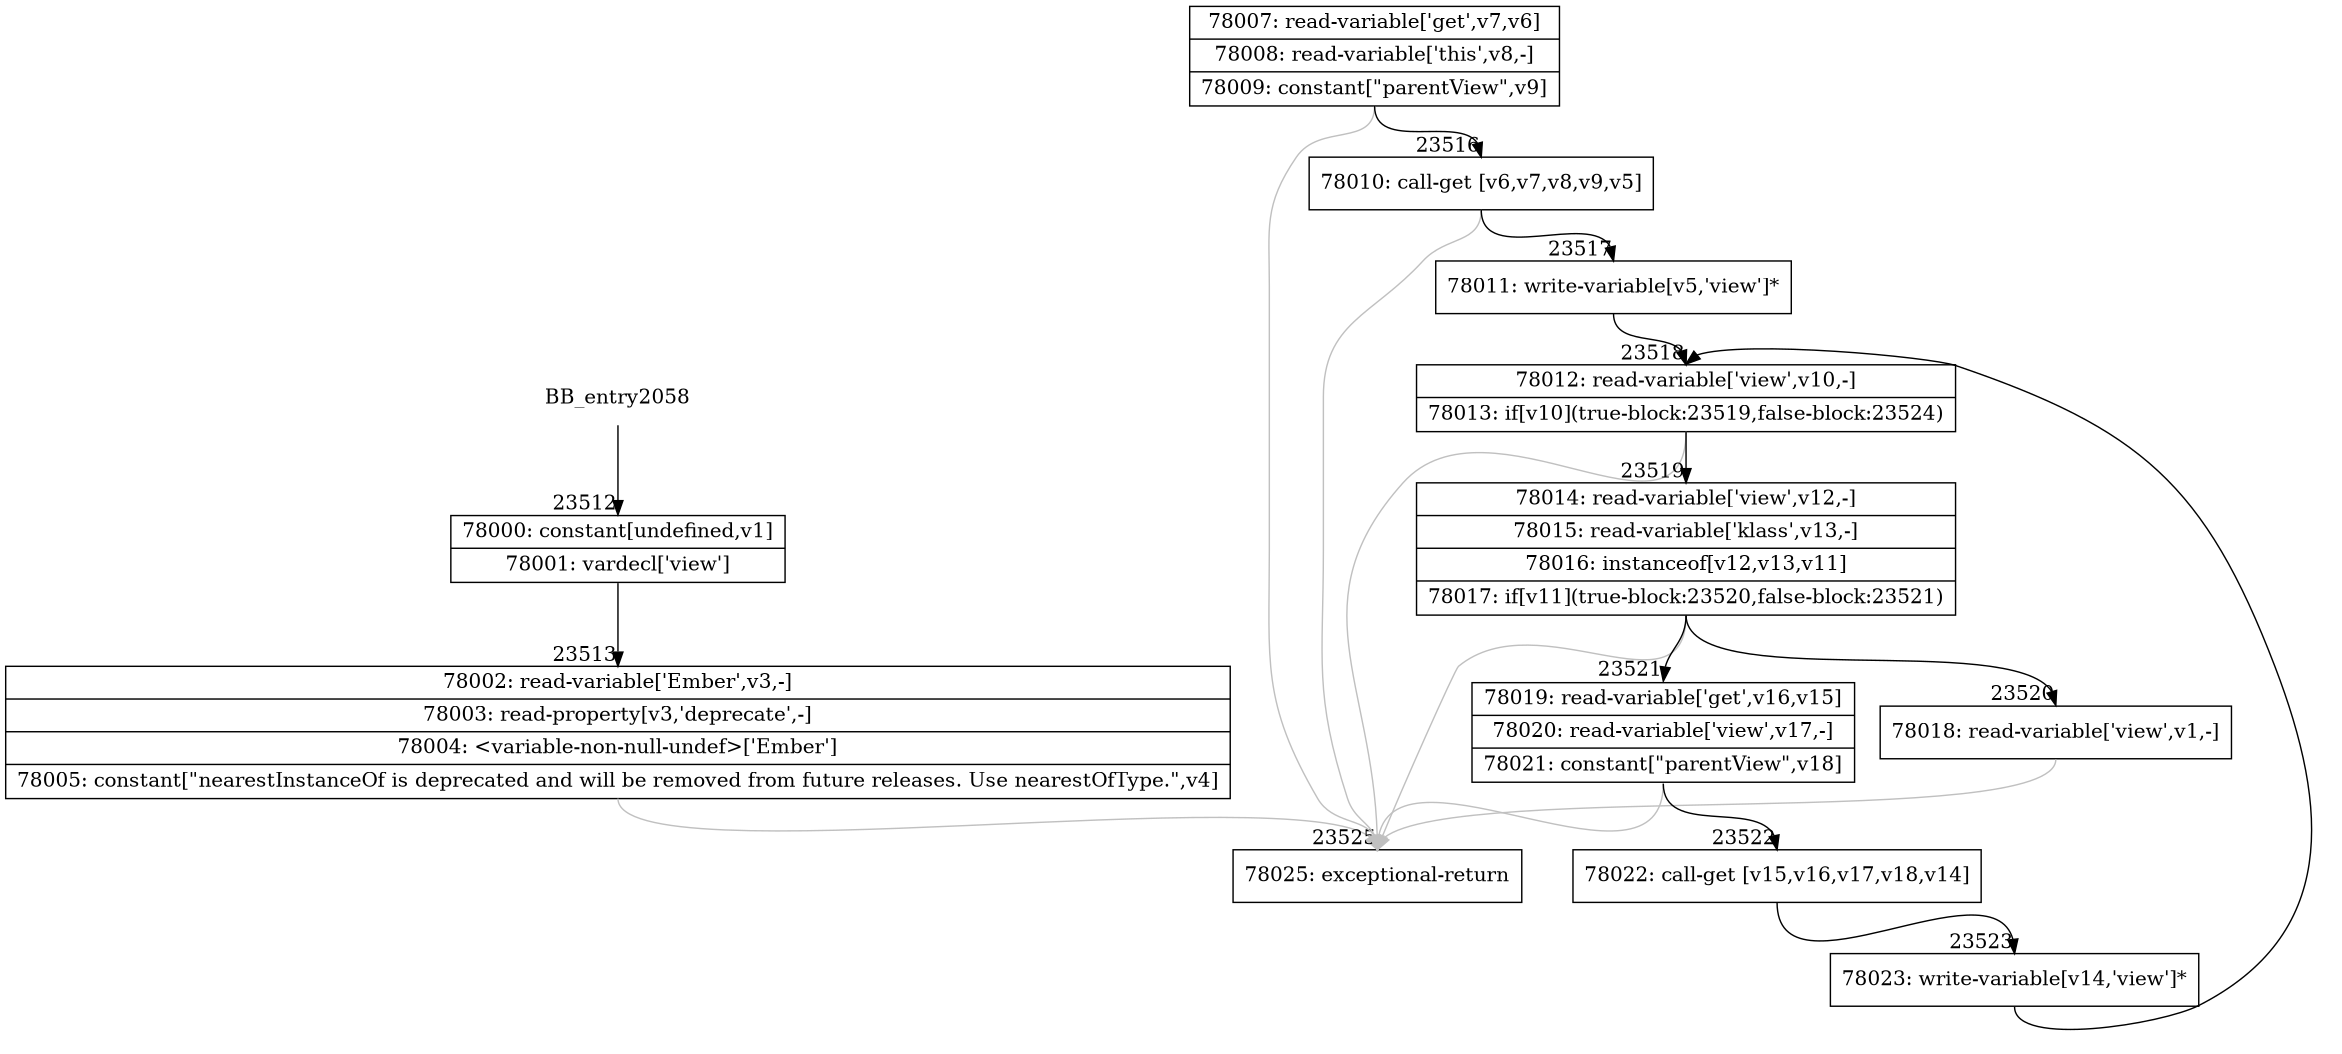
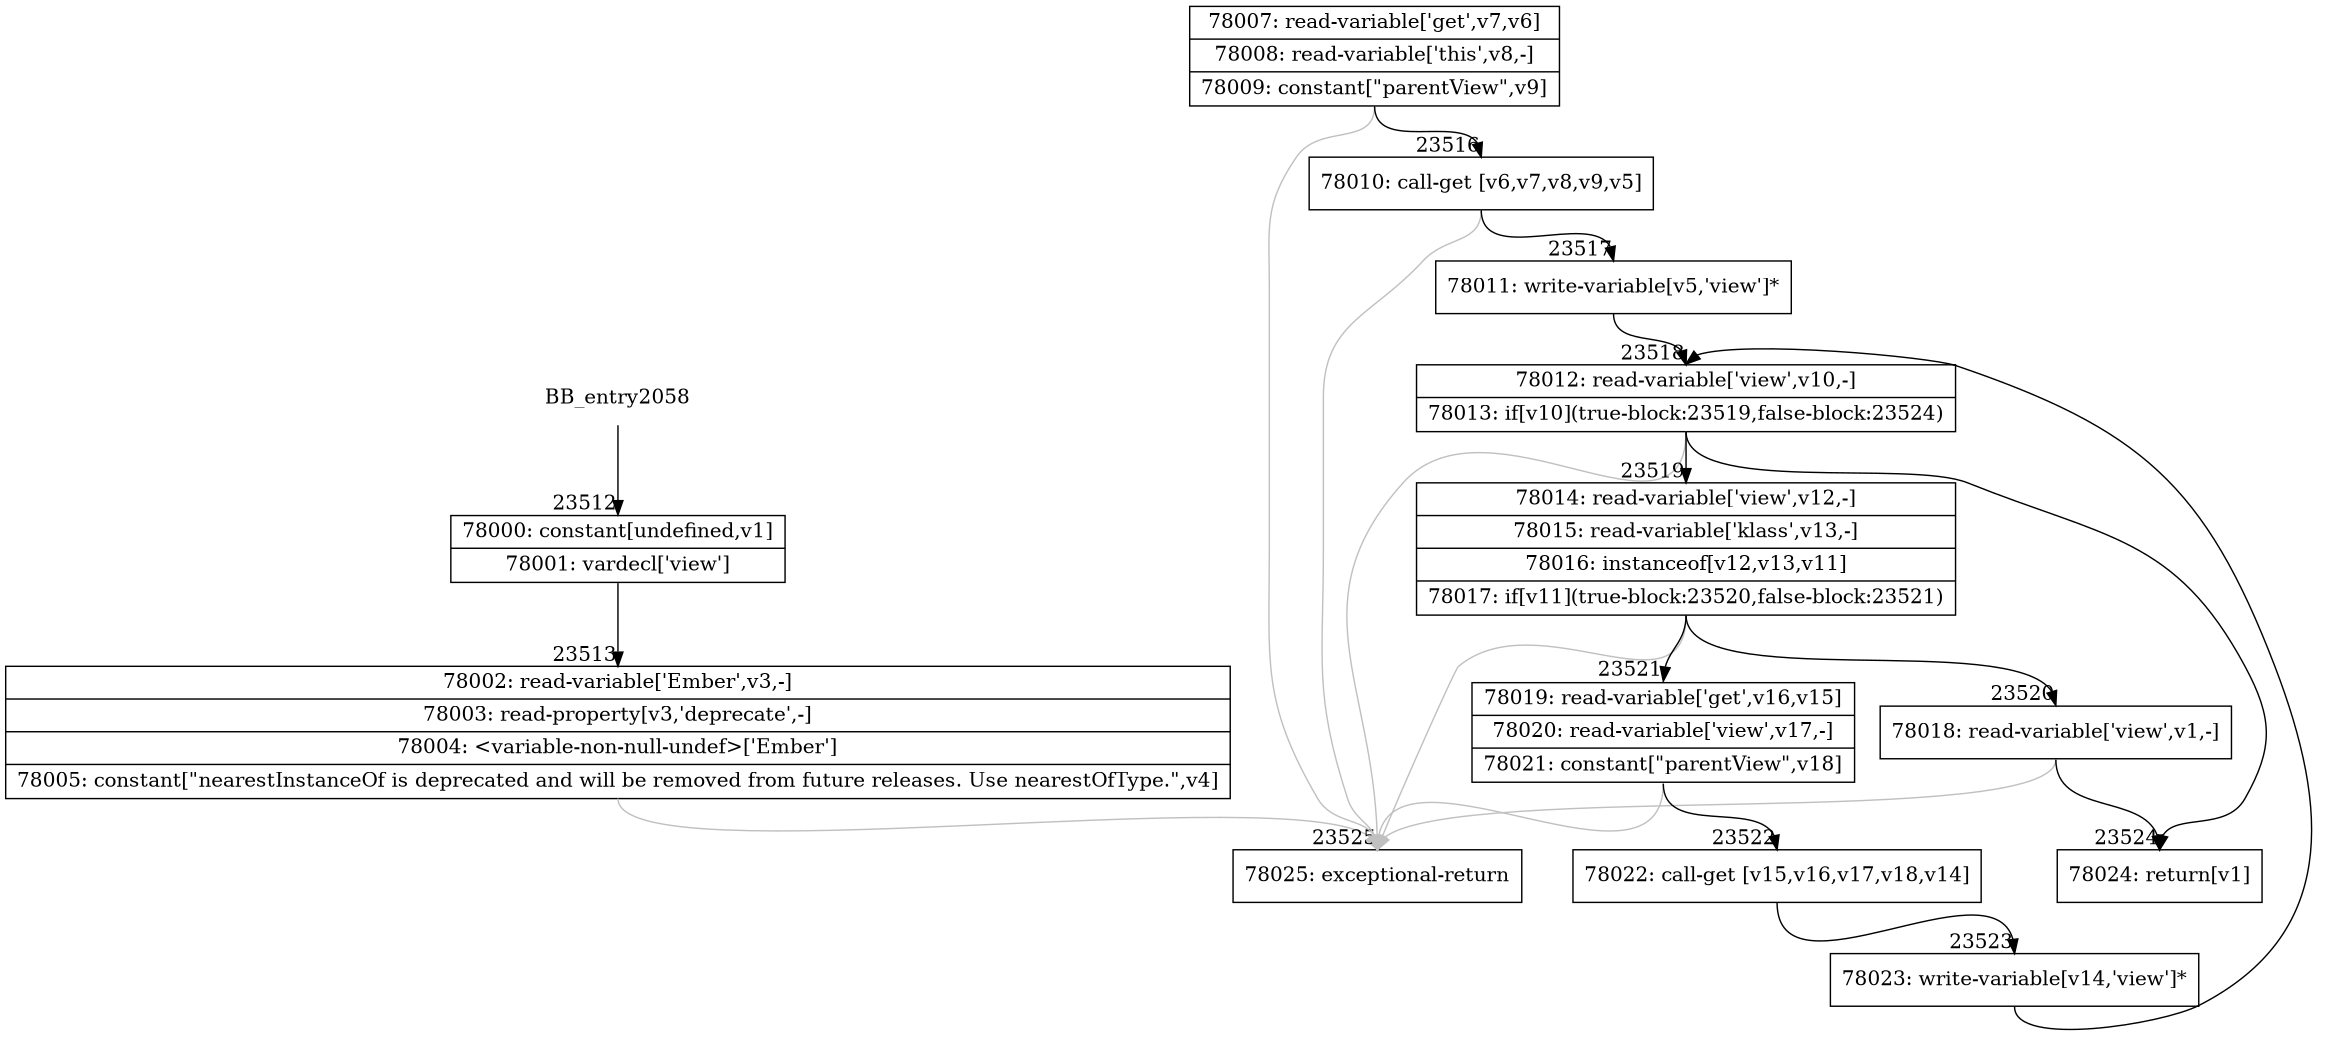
none -> (2160, 876)
